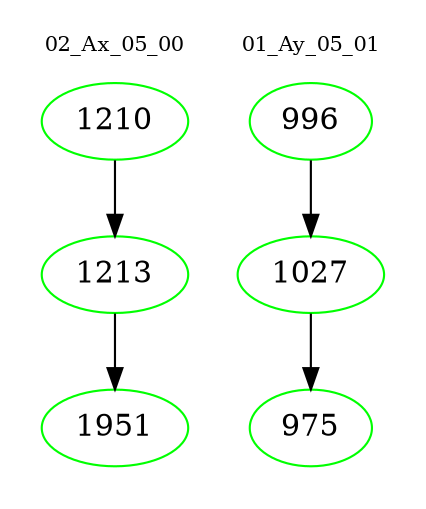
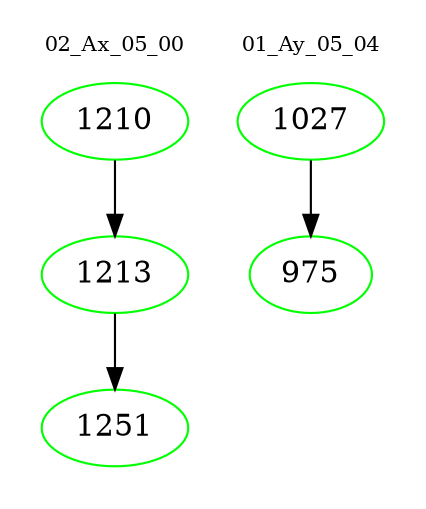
(311, 46) -> (311, 46)
(311, 121) -> none
(115, 428) -> (115, 428)
